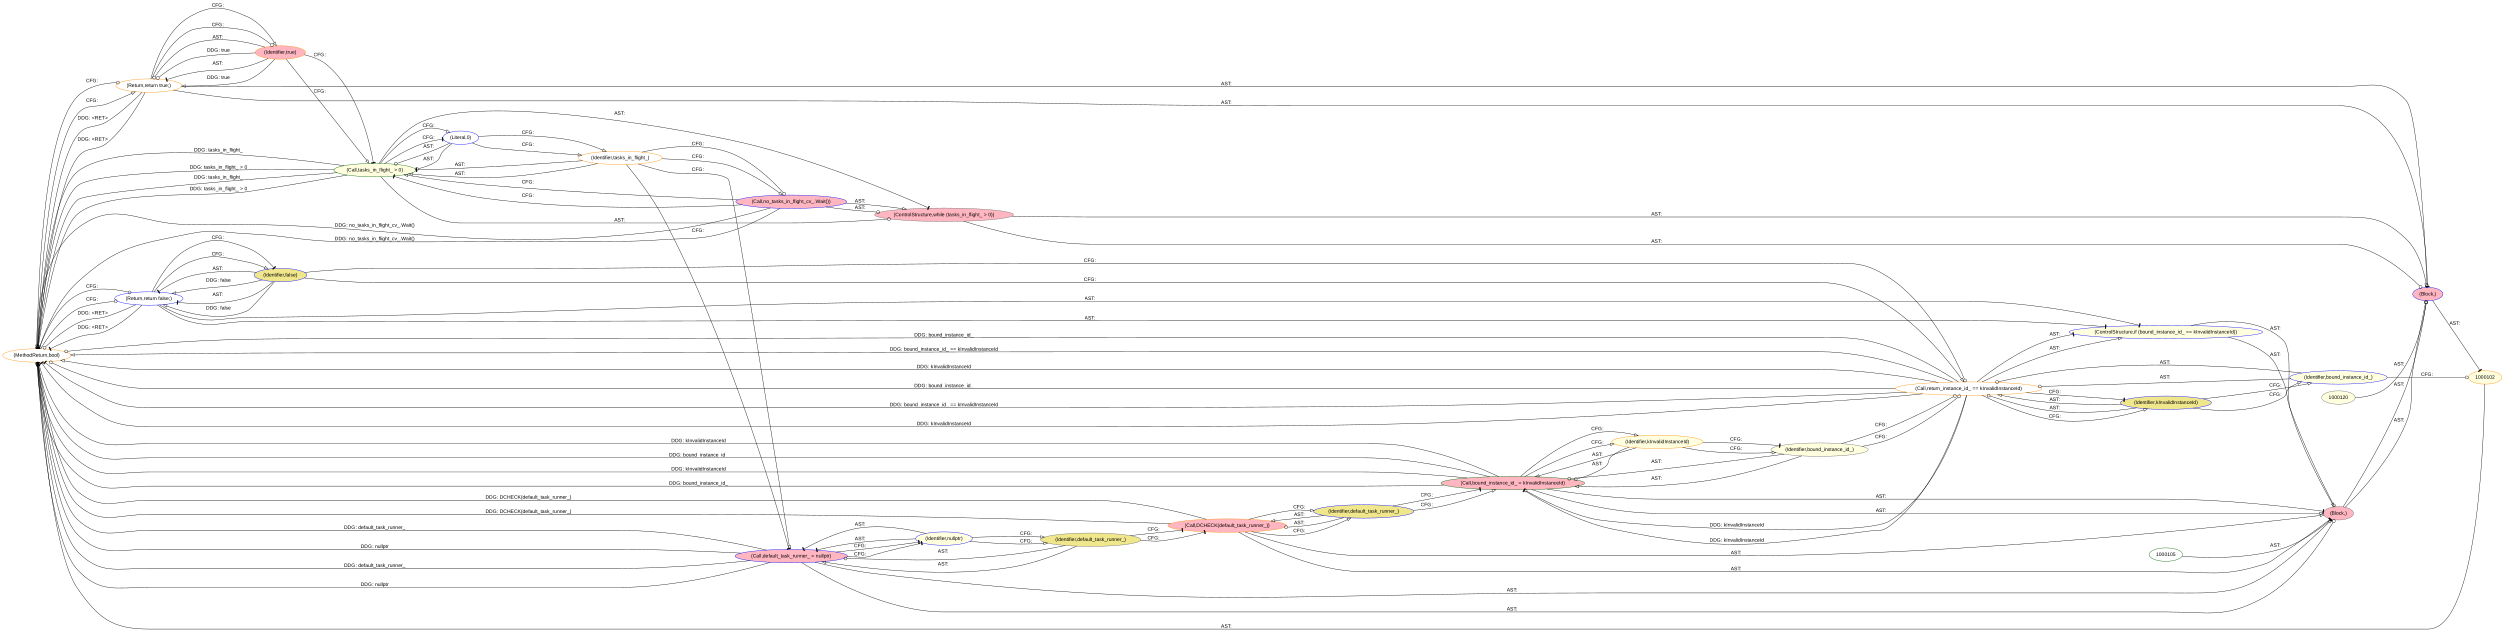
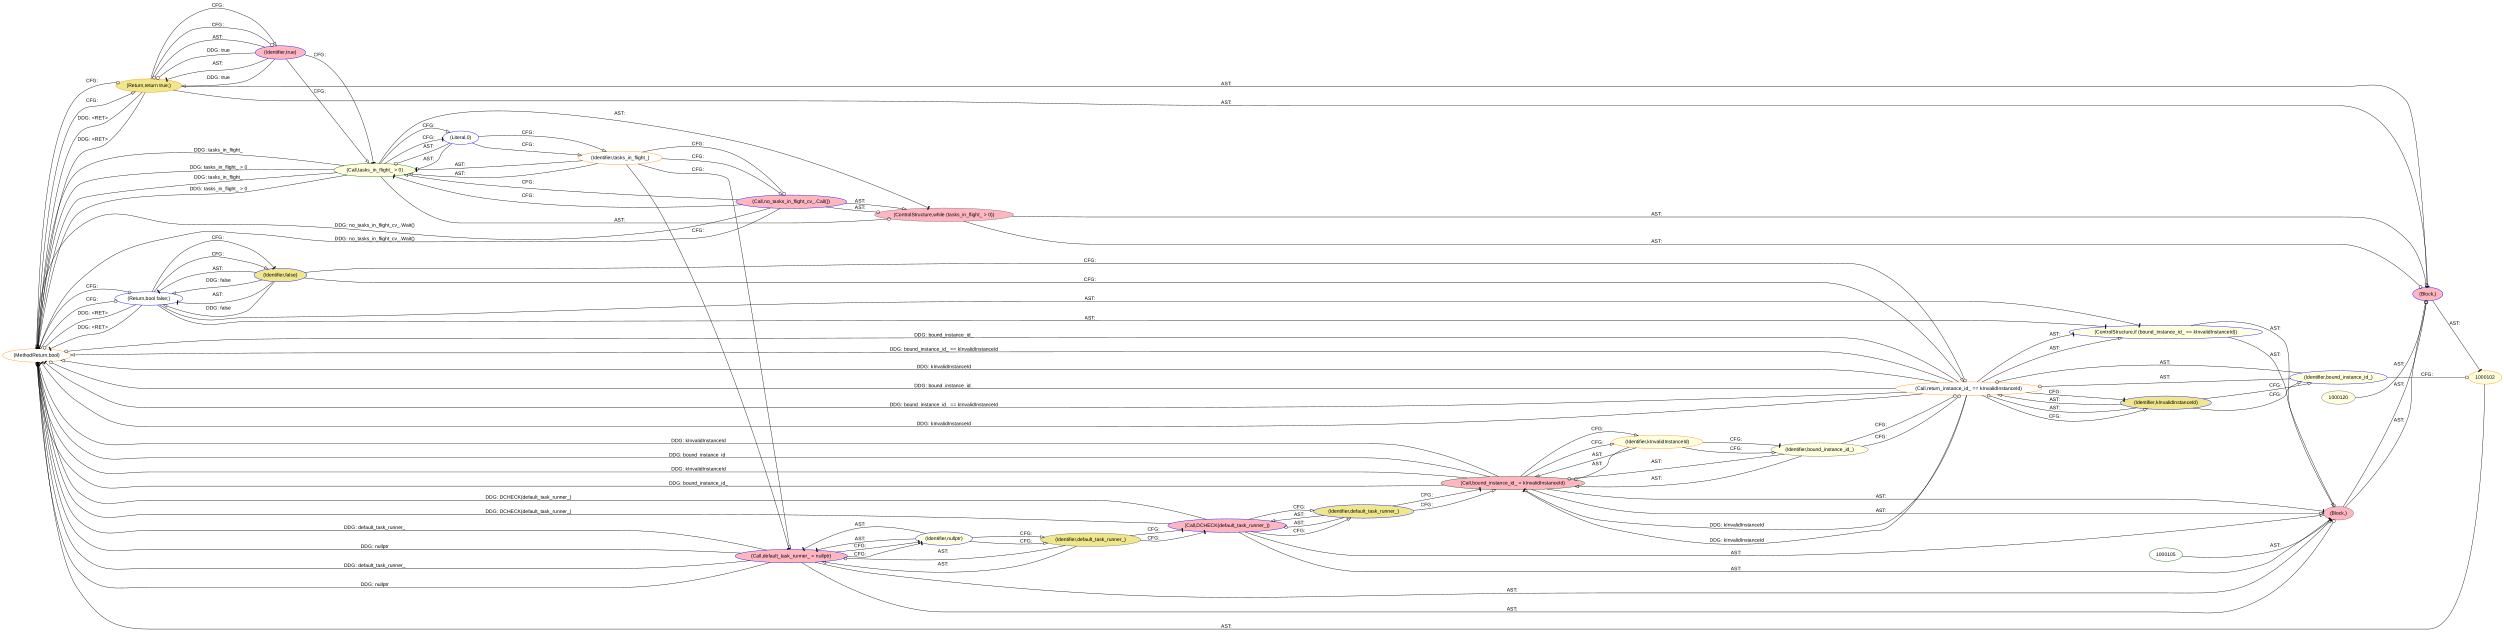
(280, 52) -> (280, 52)
(149, 86) -> (149, 86)
(791, 202) -> (791, 202)
(149, 299) -> (149, 299)
(1227, 526) -> (1227, 526)
